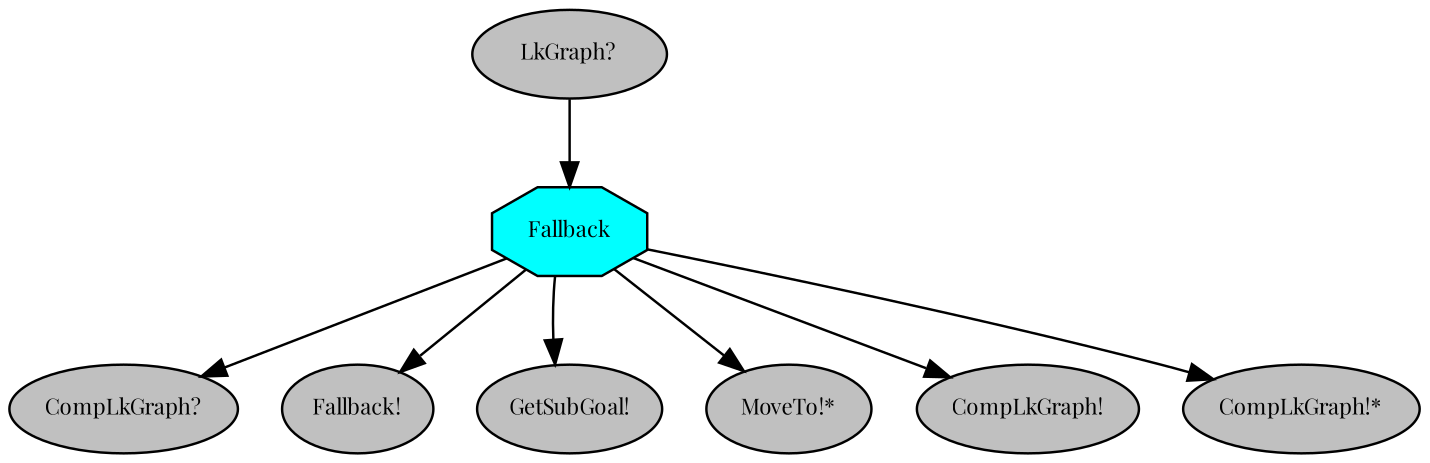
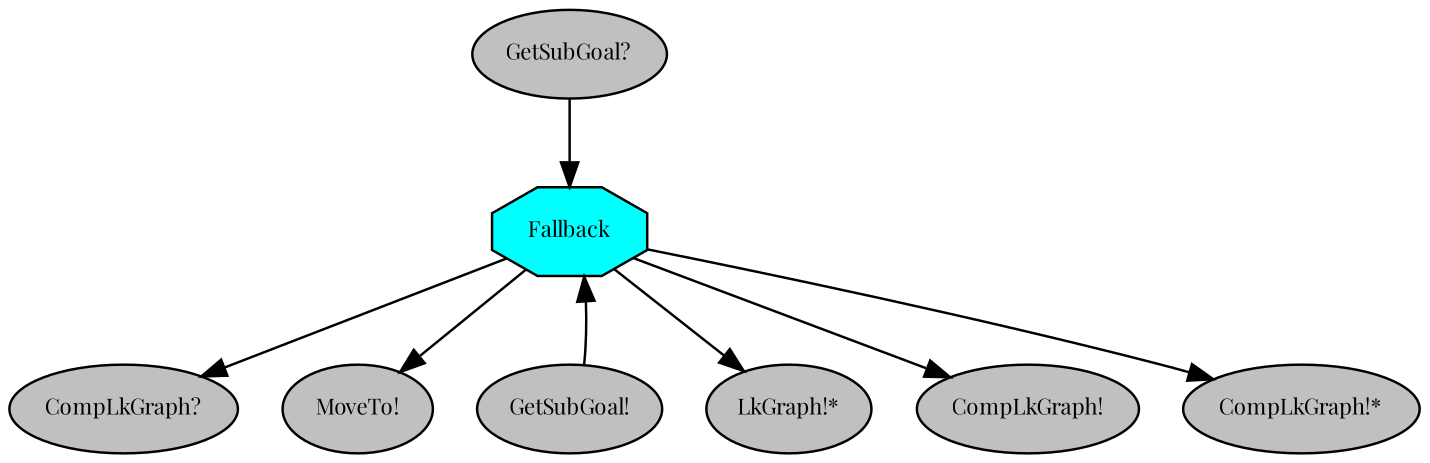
(570, 54) -> (570, 54)
(553, 308) -> (586, 333)
(358, 409) -> (358, 409)
(789, 409) -> (789, 409)
